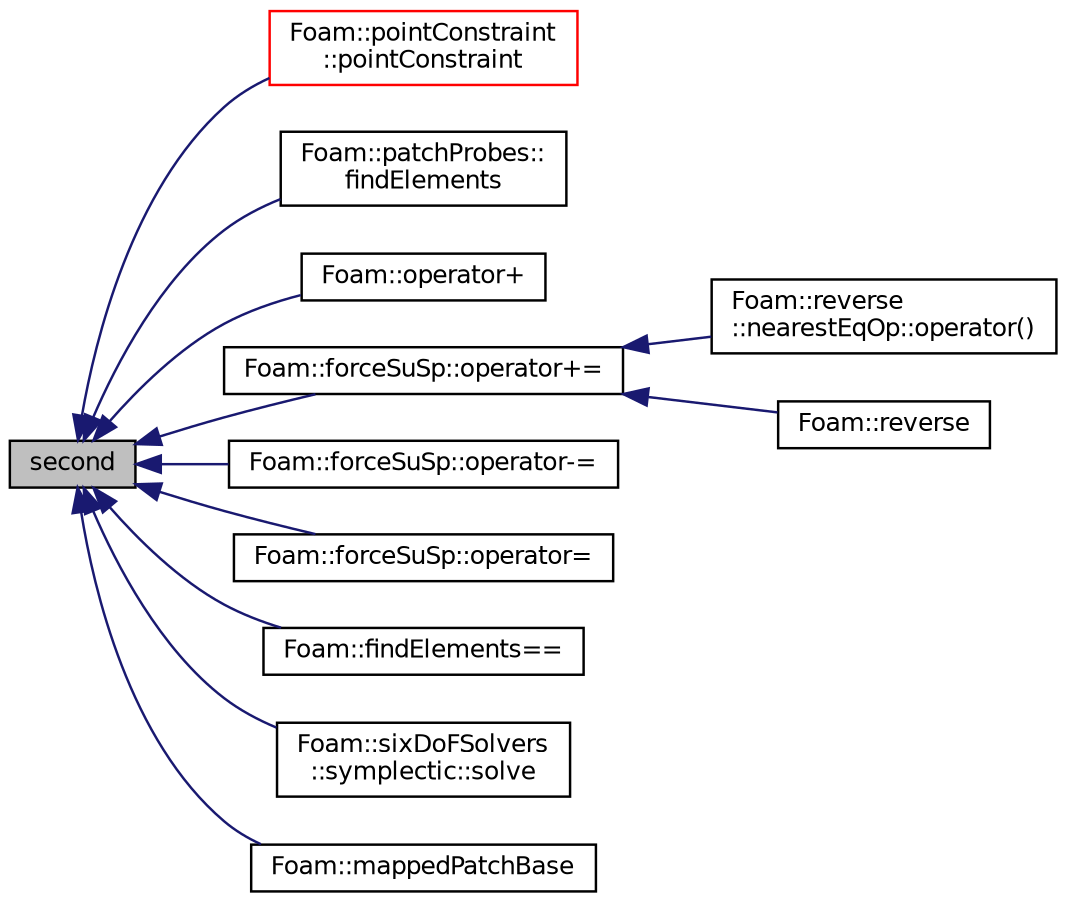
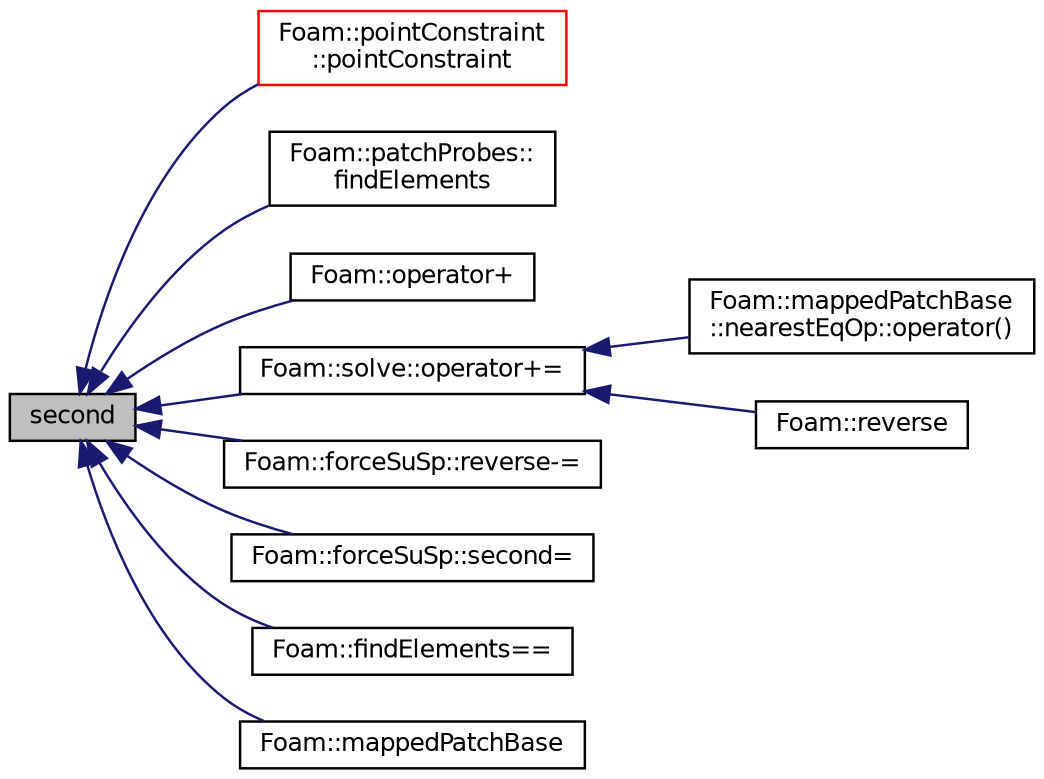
(884, 316) -> (862, 316)
(424, 371) -> (412, 371)
(424, 464) -> (412, 464)
(424, 558) -> (412, 558)
(424, 760) -> none
